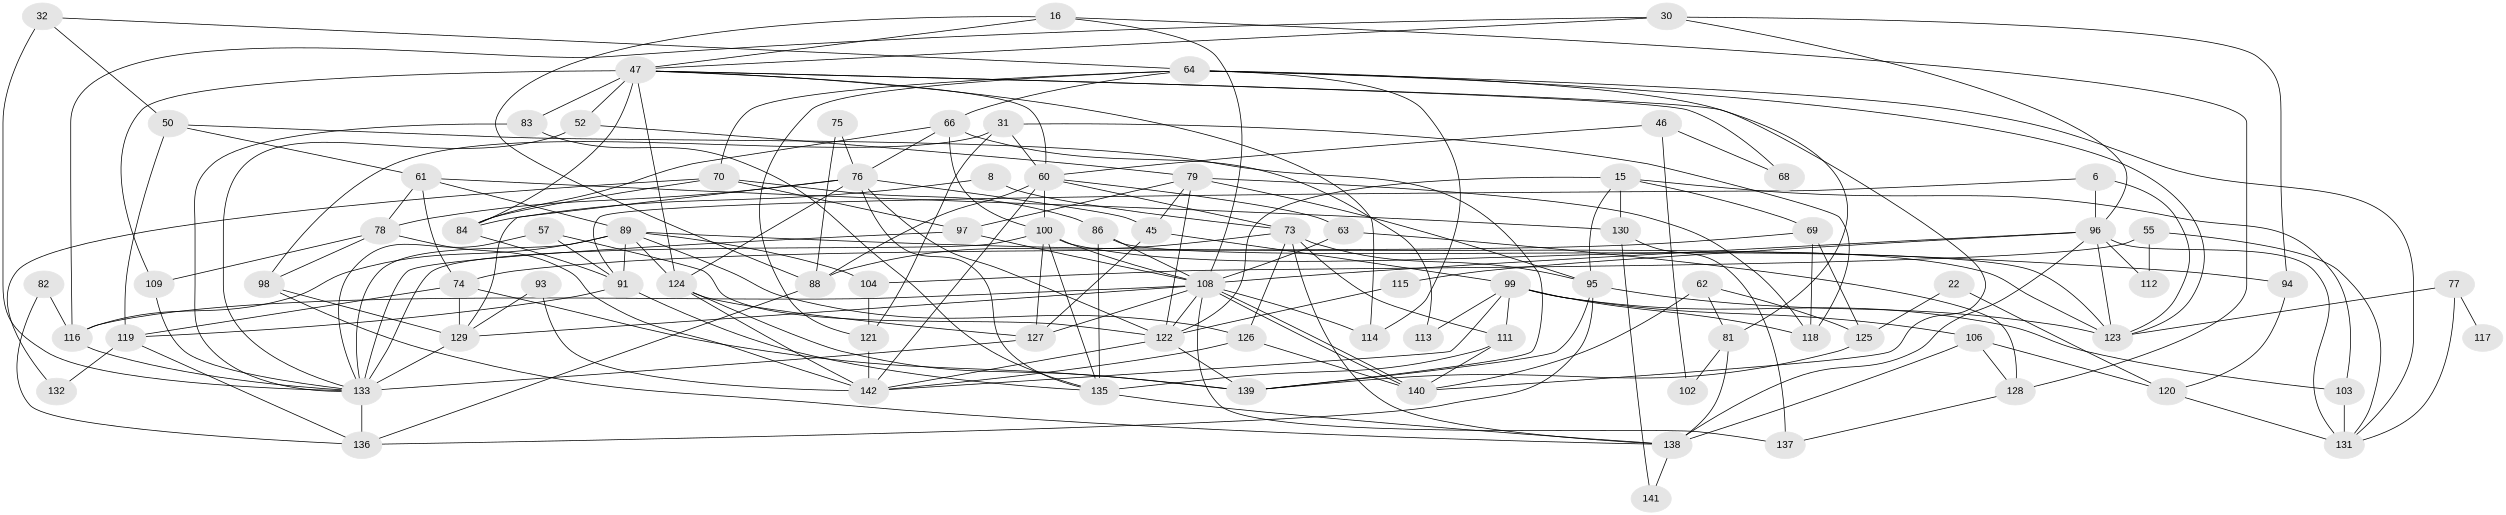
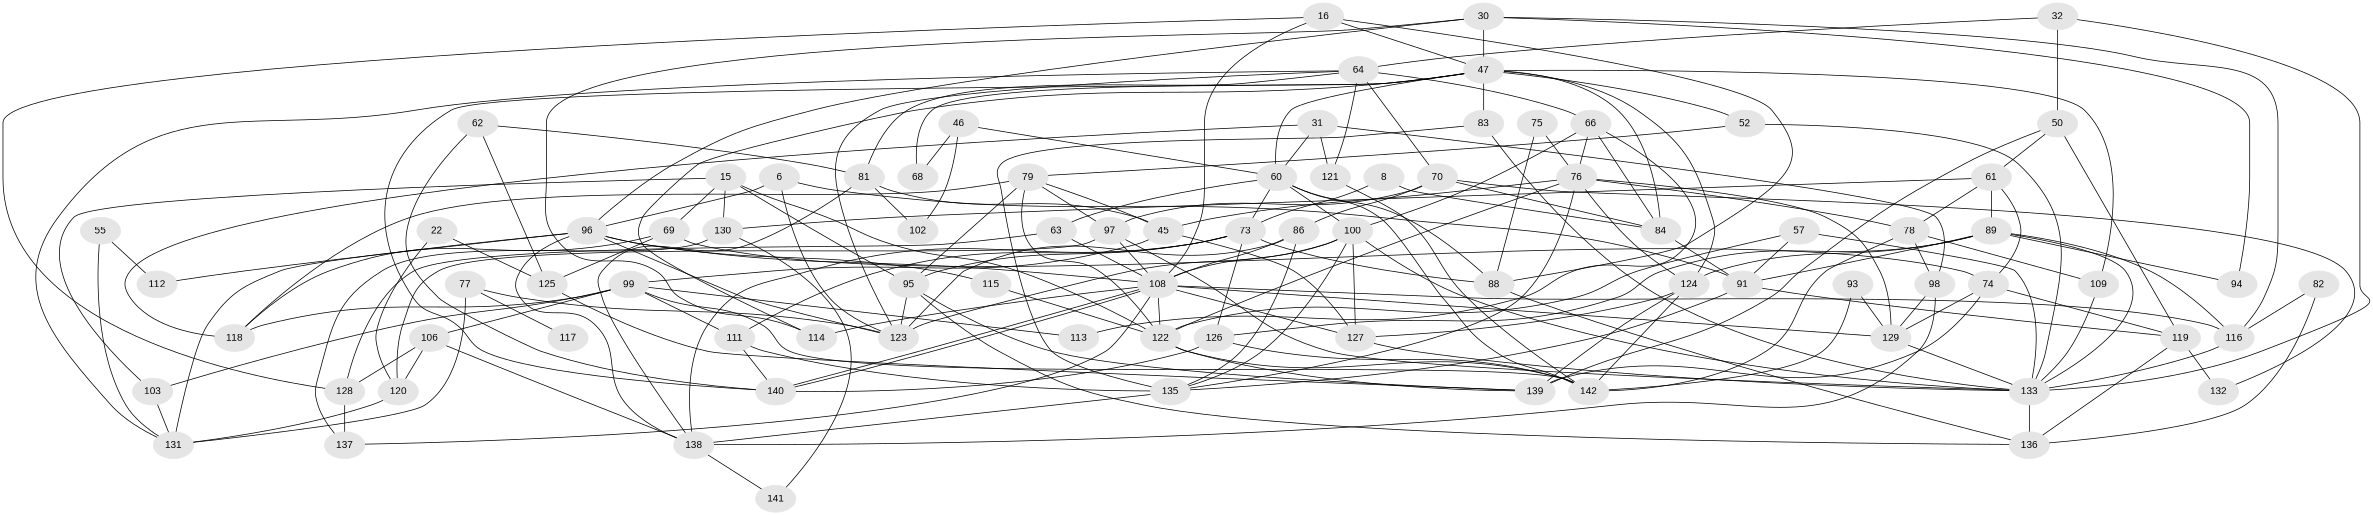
(1434, 125) -> (803, 54)
none -> (1014, 204)
(869, 284) -> none
(2250, 358) -> (862, 251)
